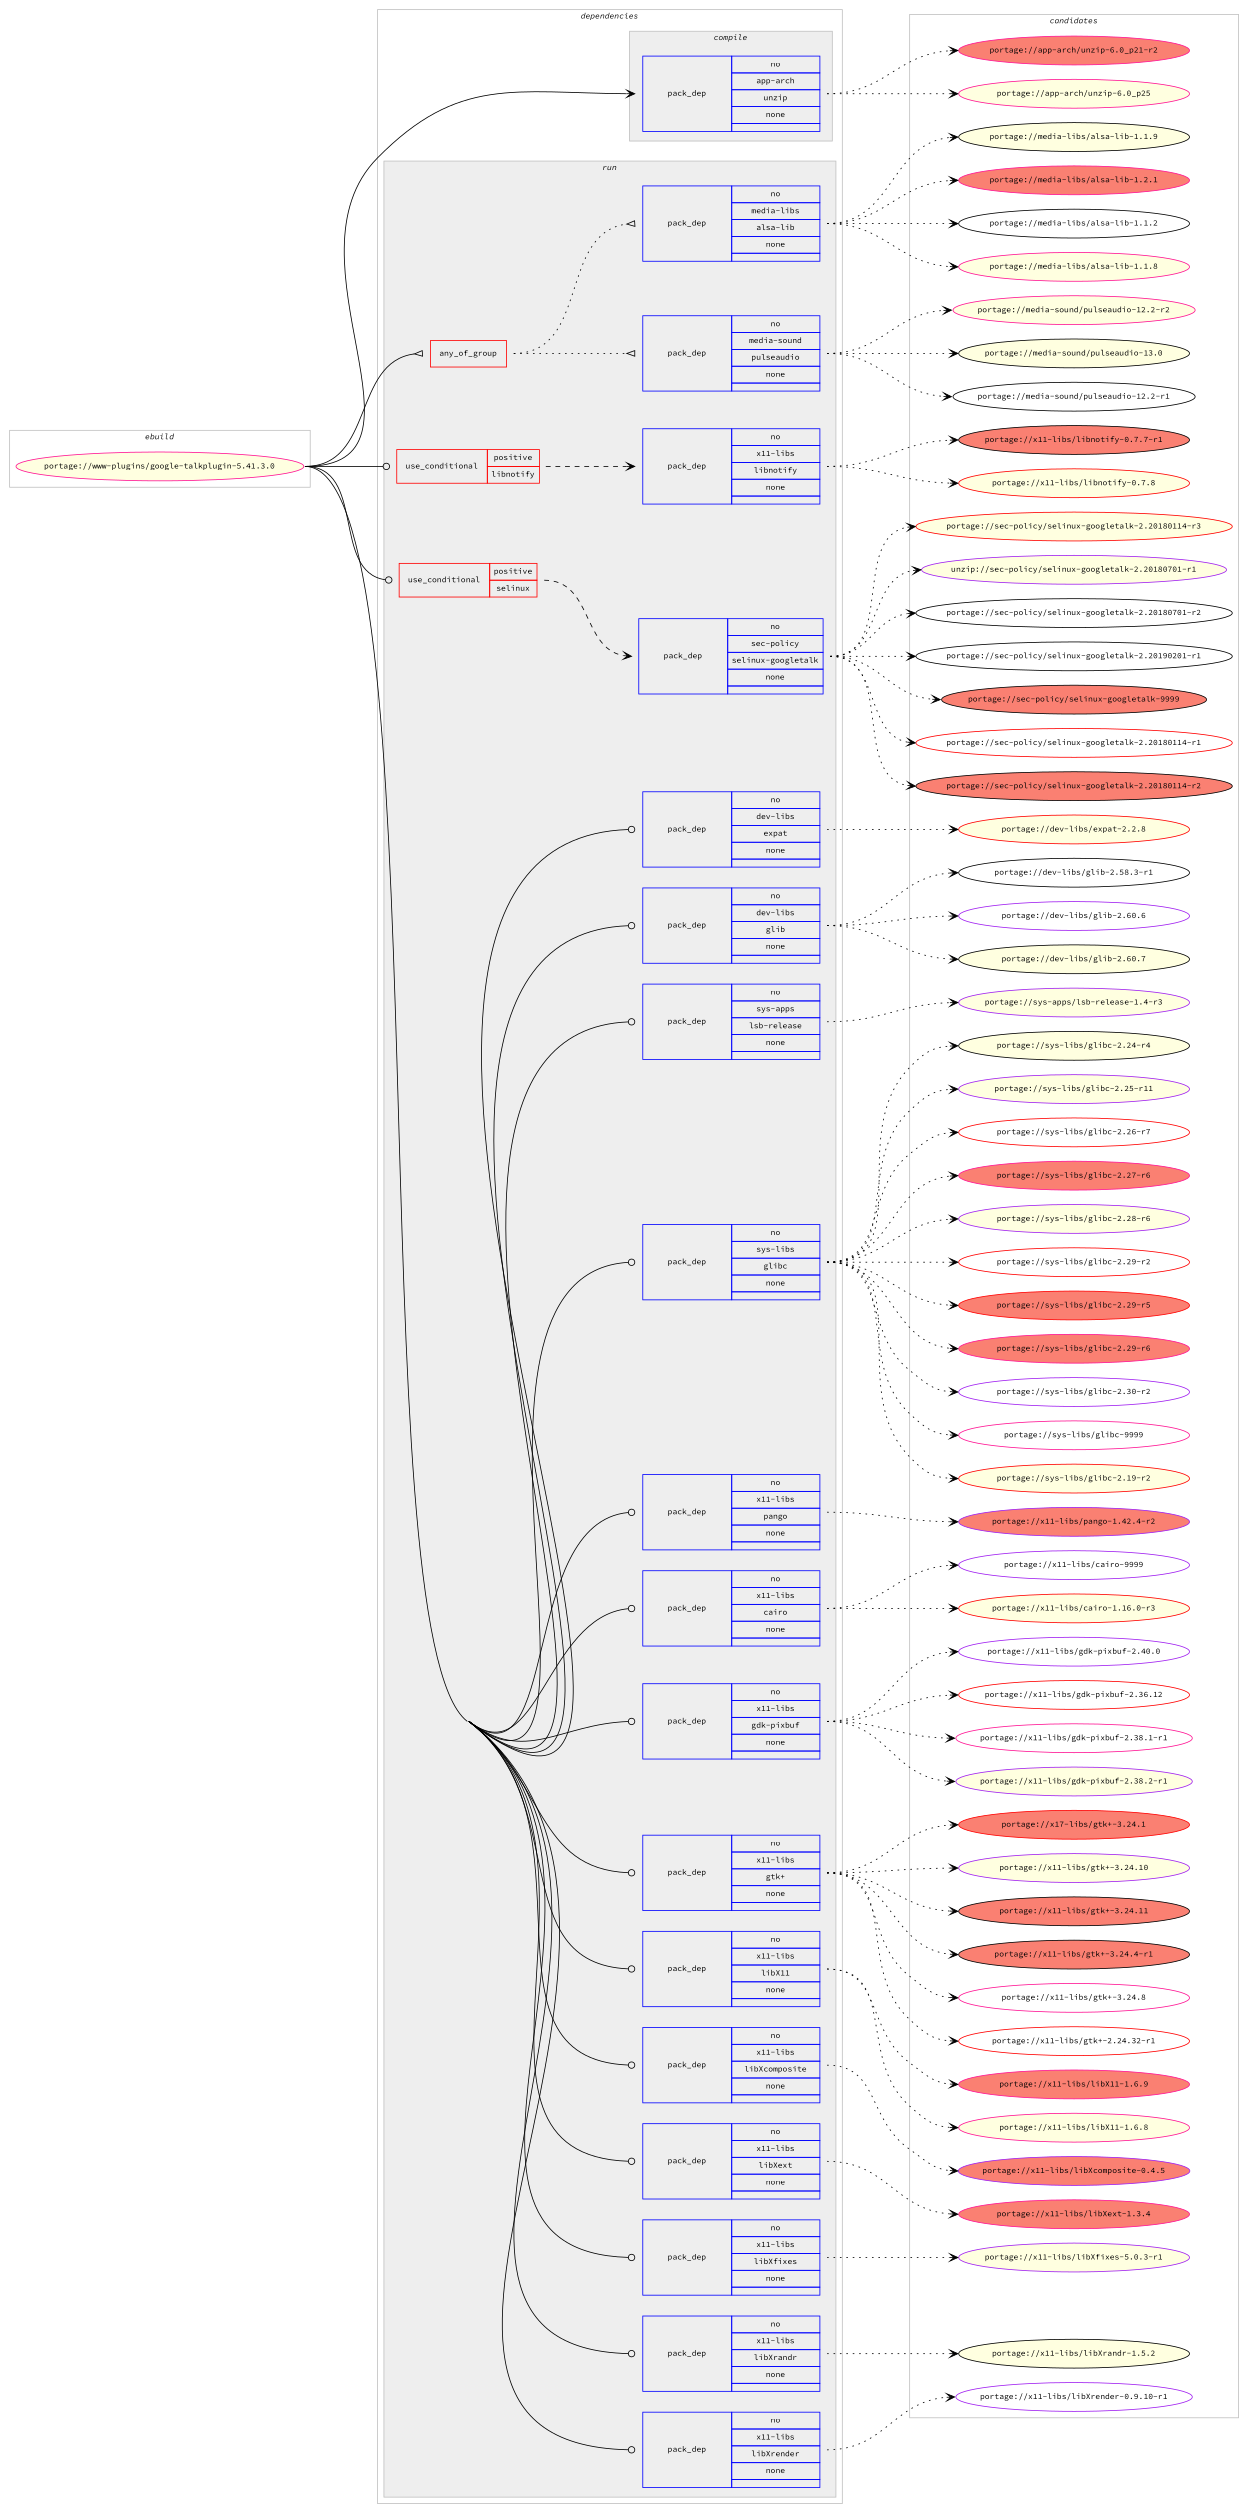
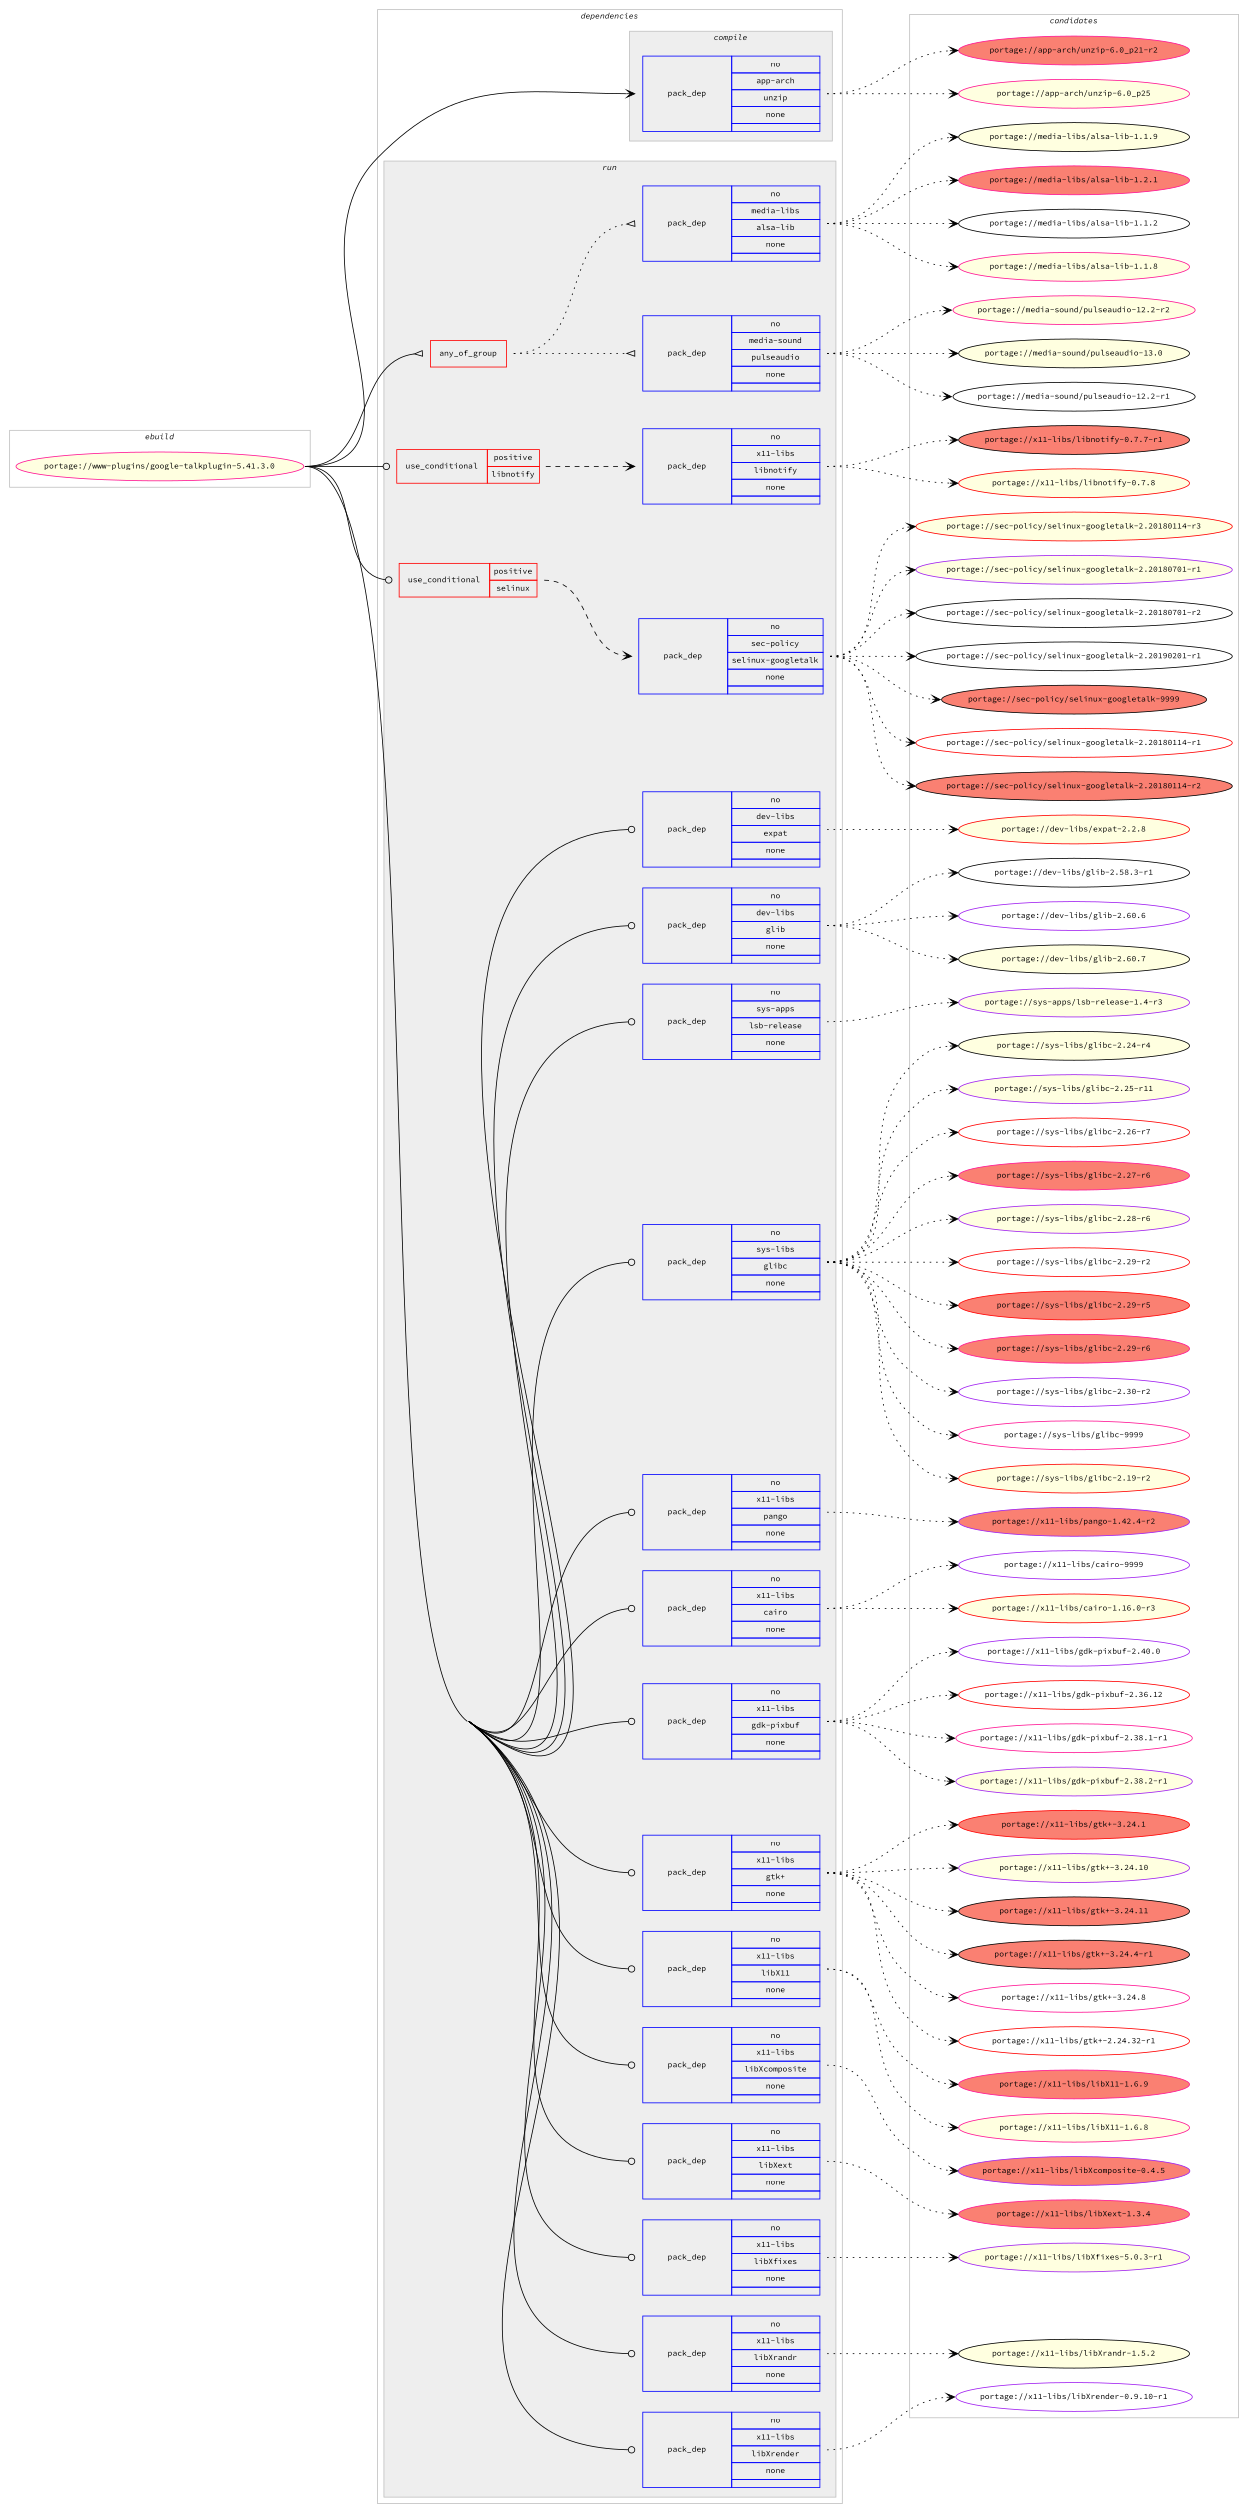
(1074, 570) -> (1074, 570)
(1074, 1825) -> (1074, 1825)
